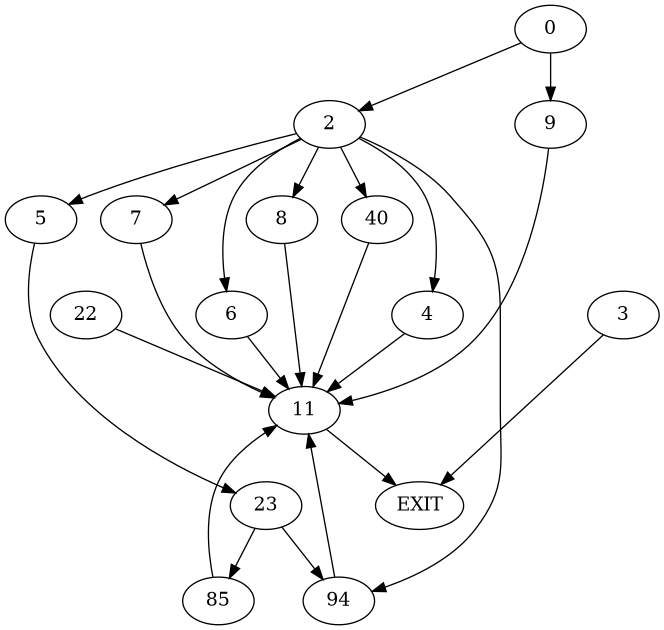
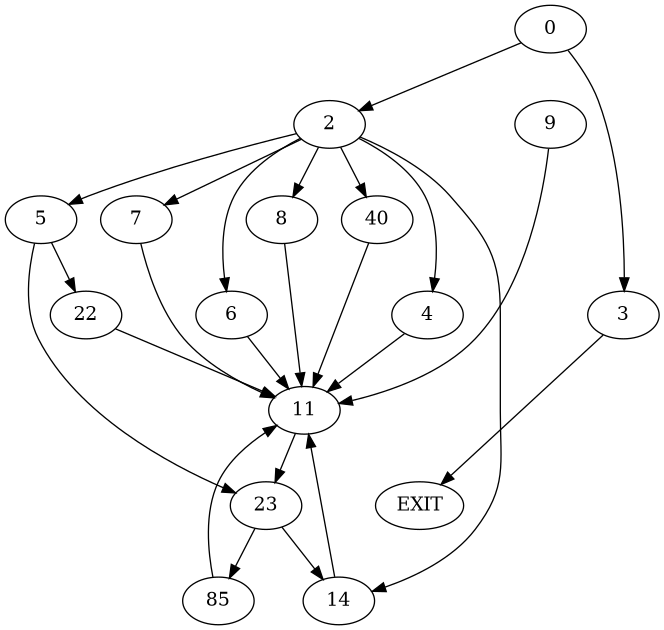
(551, 70) -> (614, 159)
none -> (60, 261)
(356, 453) -> (288, 452)
(339, 601) -> (339, 601)
